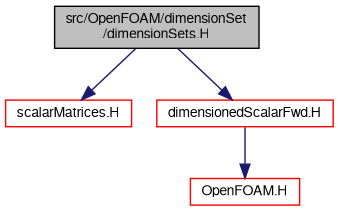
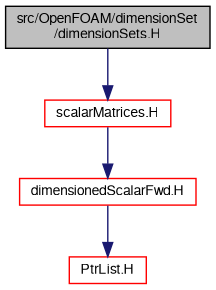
(200, 69) -> (108, 146)
(245, 192) -> (108, 270)
